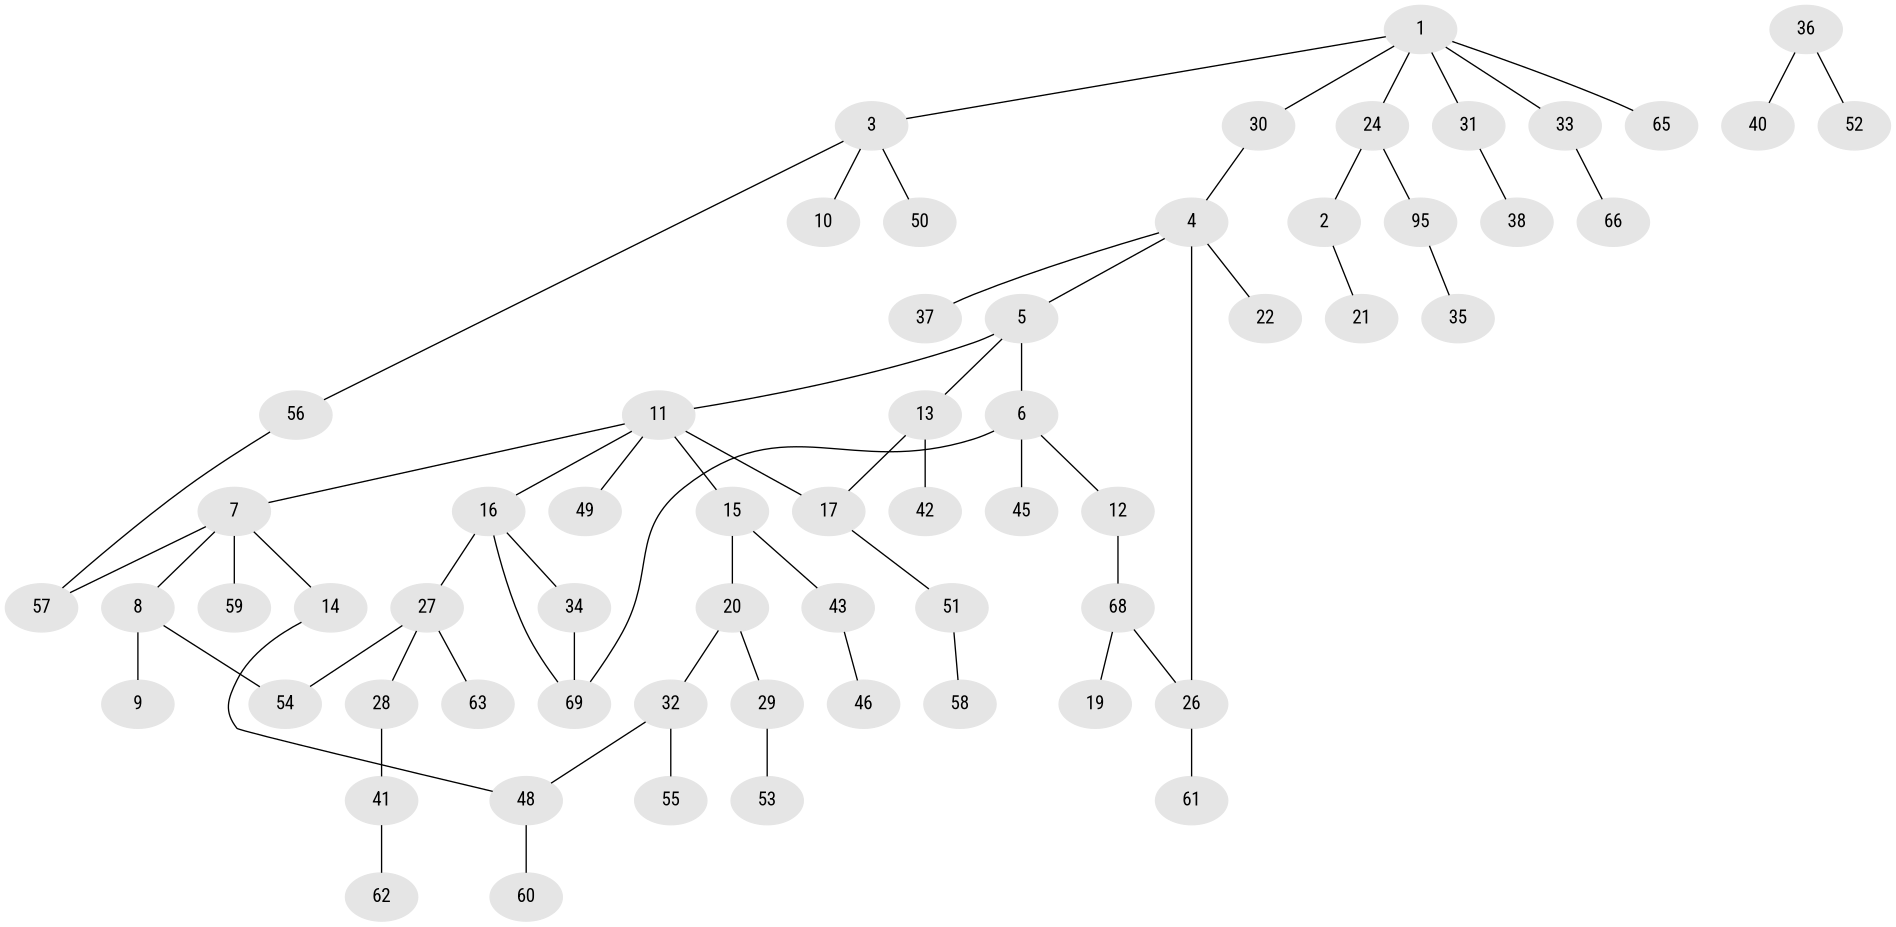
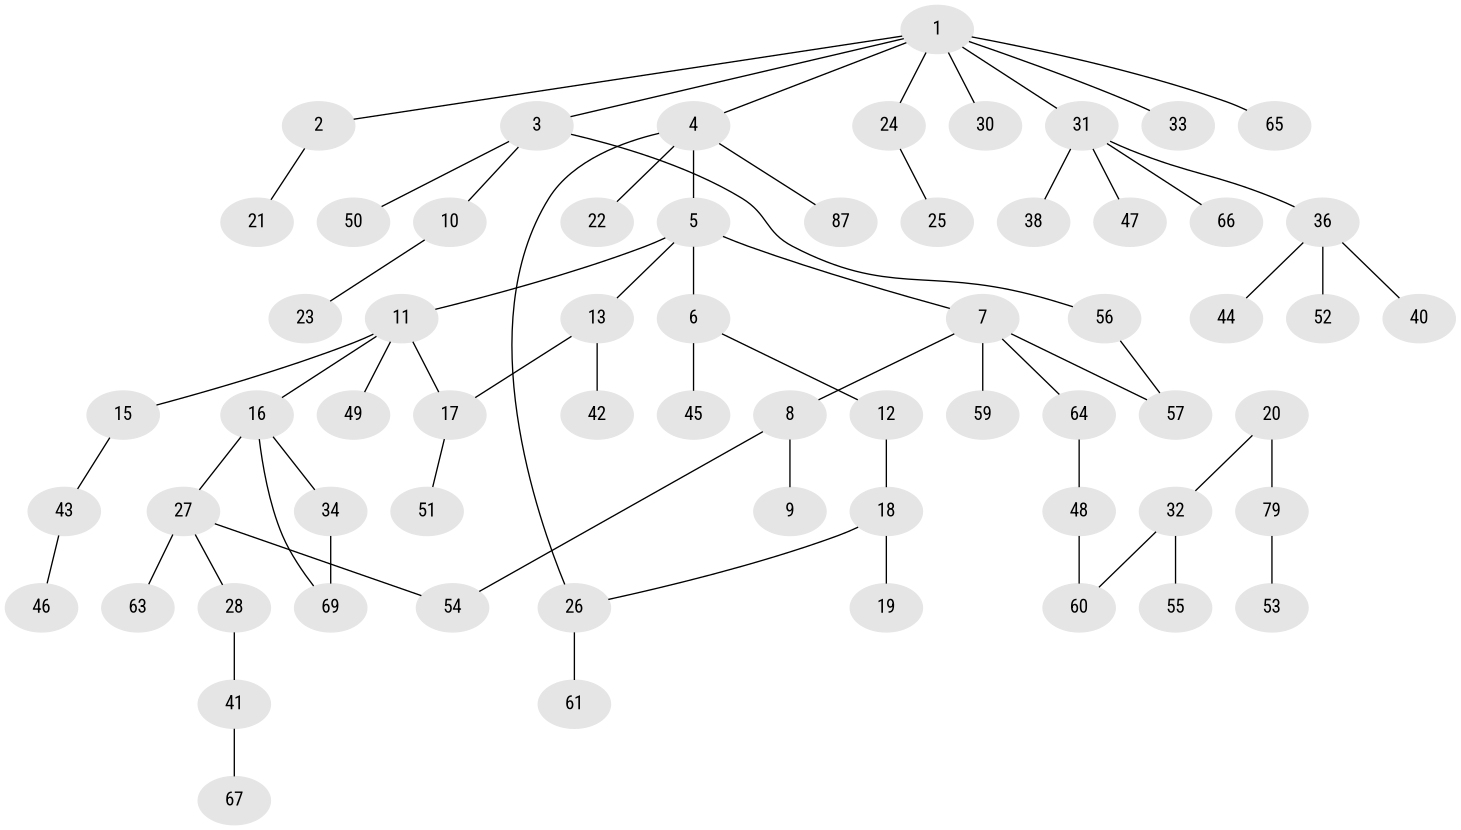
none -> (1202, 174)
(1225, 174) -> (815, 78)
(1348, 174) -> (628, 78)
(1589, 174) -> (1154, 174)
none -> (1130, 222)
(1421, 222) -> (937, 222)
none -> (305, 319)
(925, 319) -> (841, 222)
none -> (1226, 319)
(1458, 319) -> none
(447, 463) -> (836, 275)
(716, 467) -> none
(732, 560) -> none
(331, 608) -> (1079, 415)
(1118, 608) -> (886, 511)
(767, 704) -> (1272, 511)
(960, 704) -> none
(598, 753) -> (1127, 560)
(382, 897) -> (234, 801)
